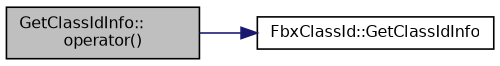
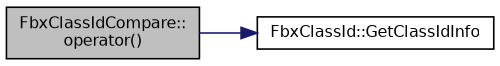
(103, 33) -> (103, 33)
